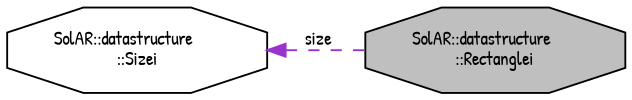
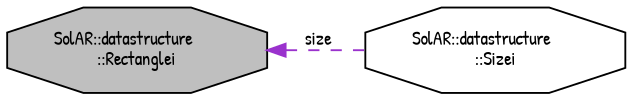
(326, 50) -> (326, 50)
